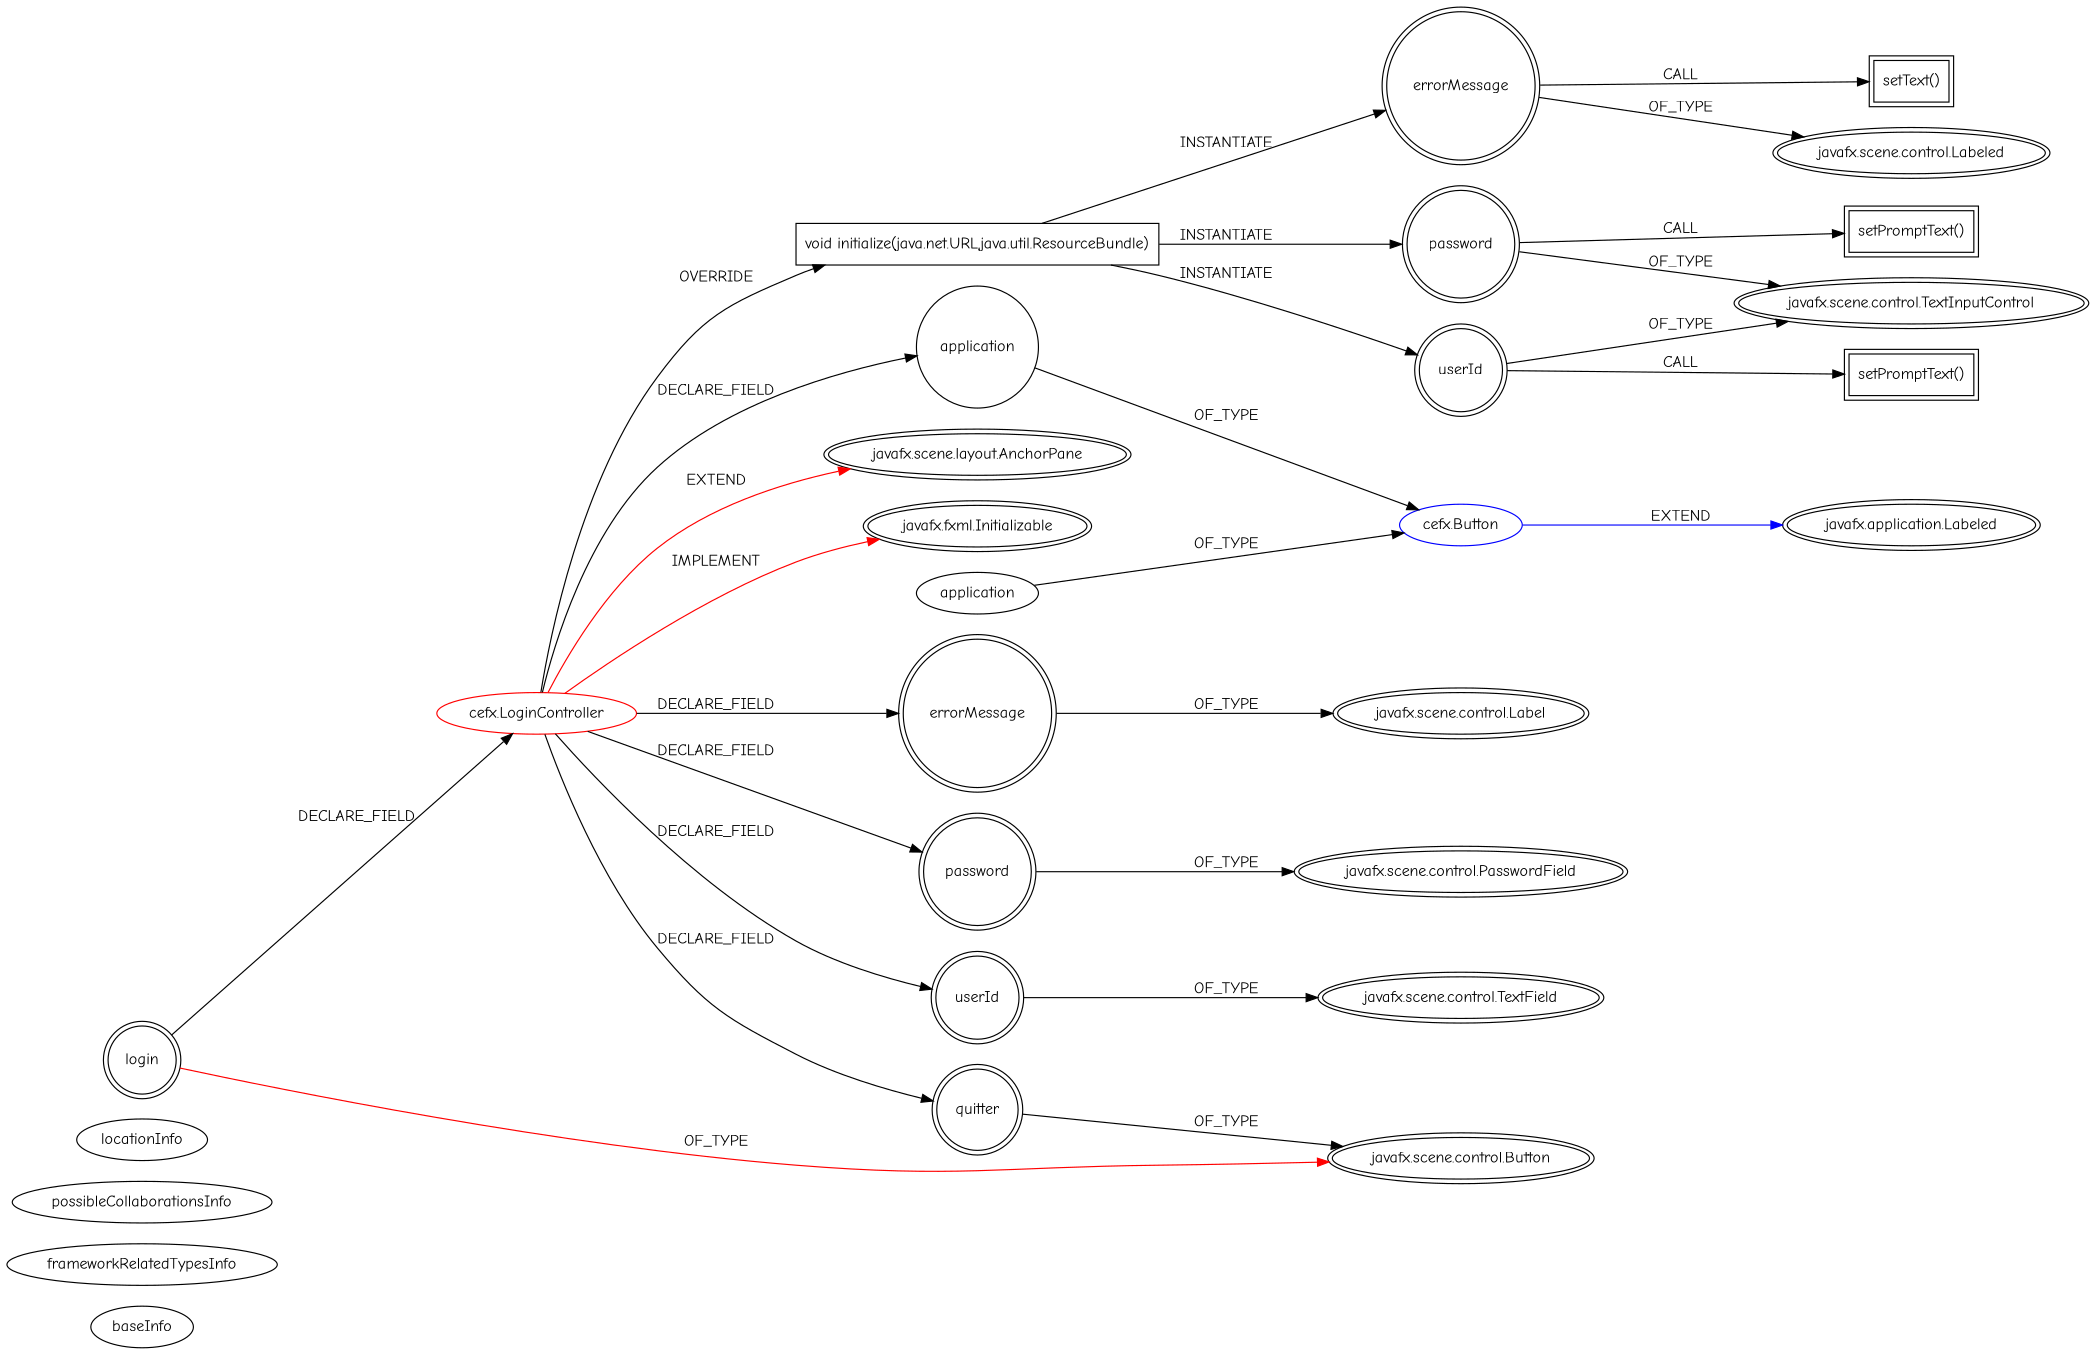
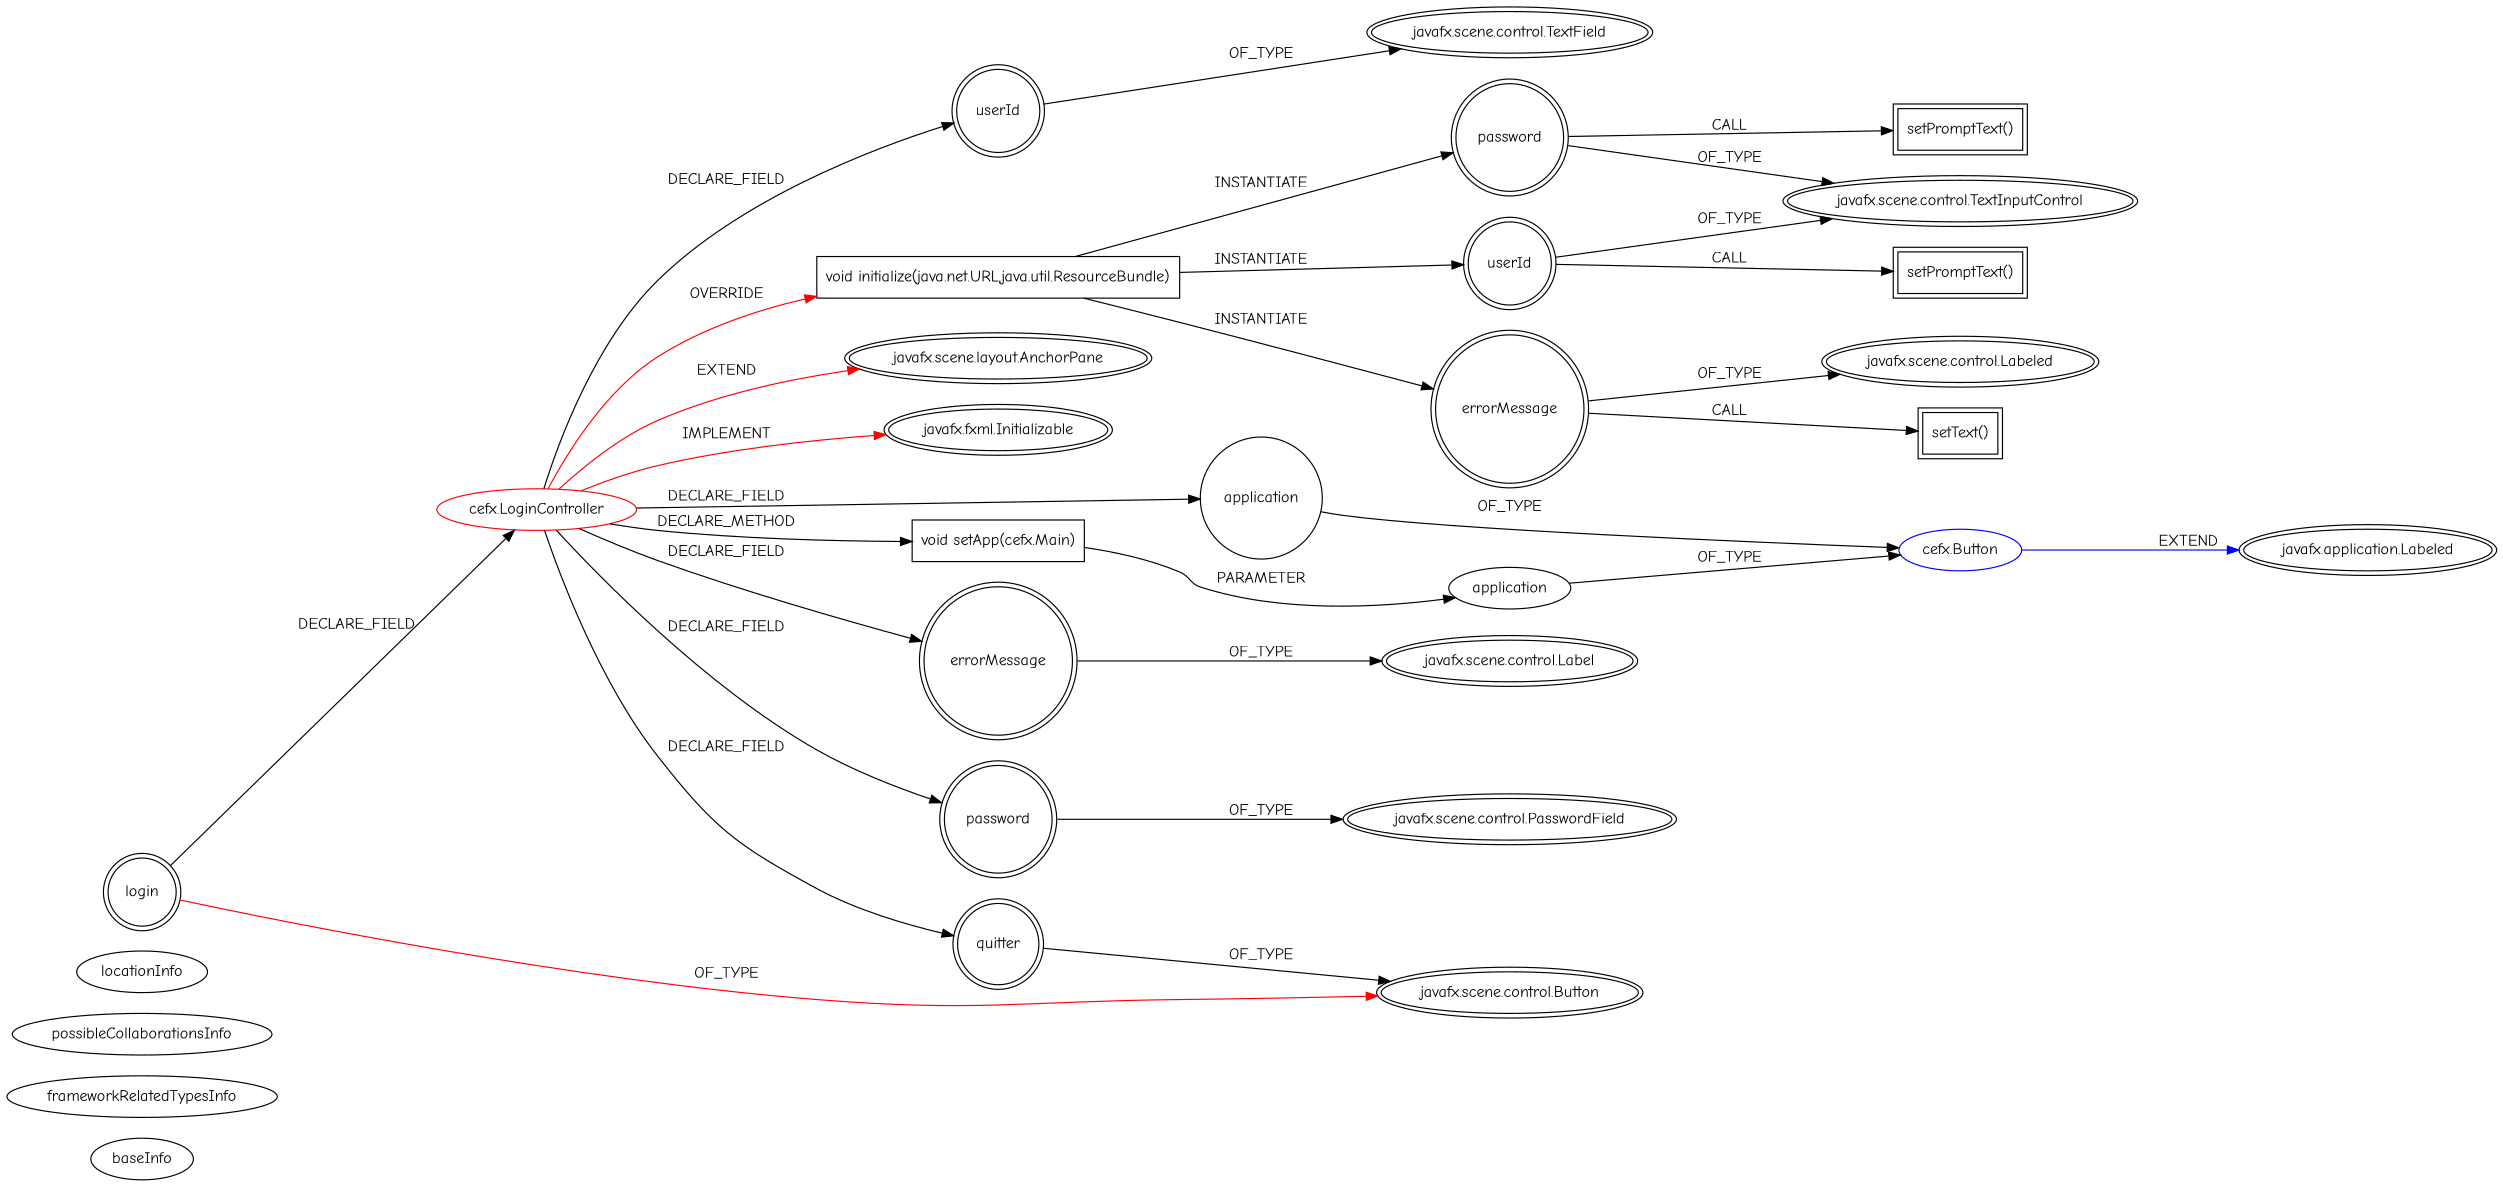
(620, 439) -> (652, 361)
none -> (998, 541)
